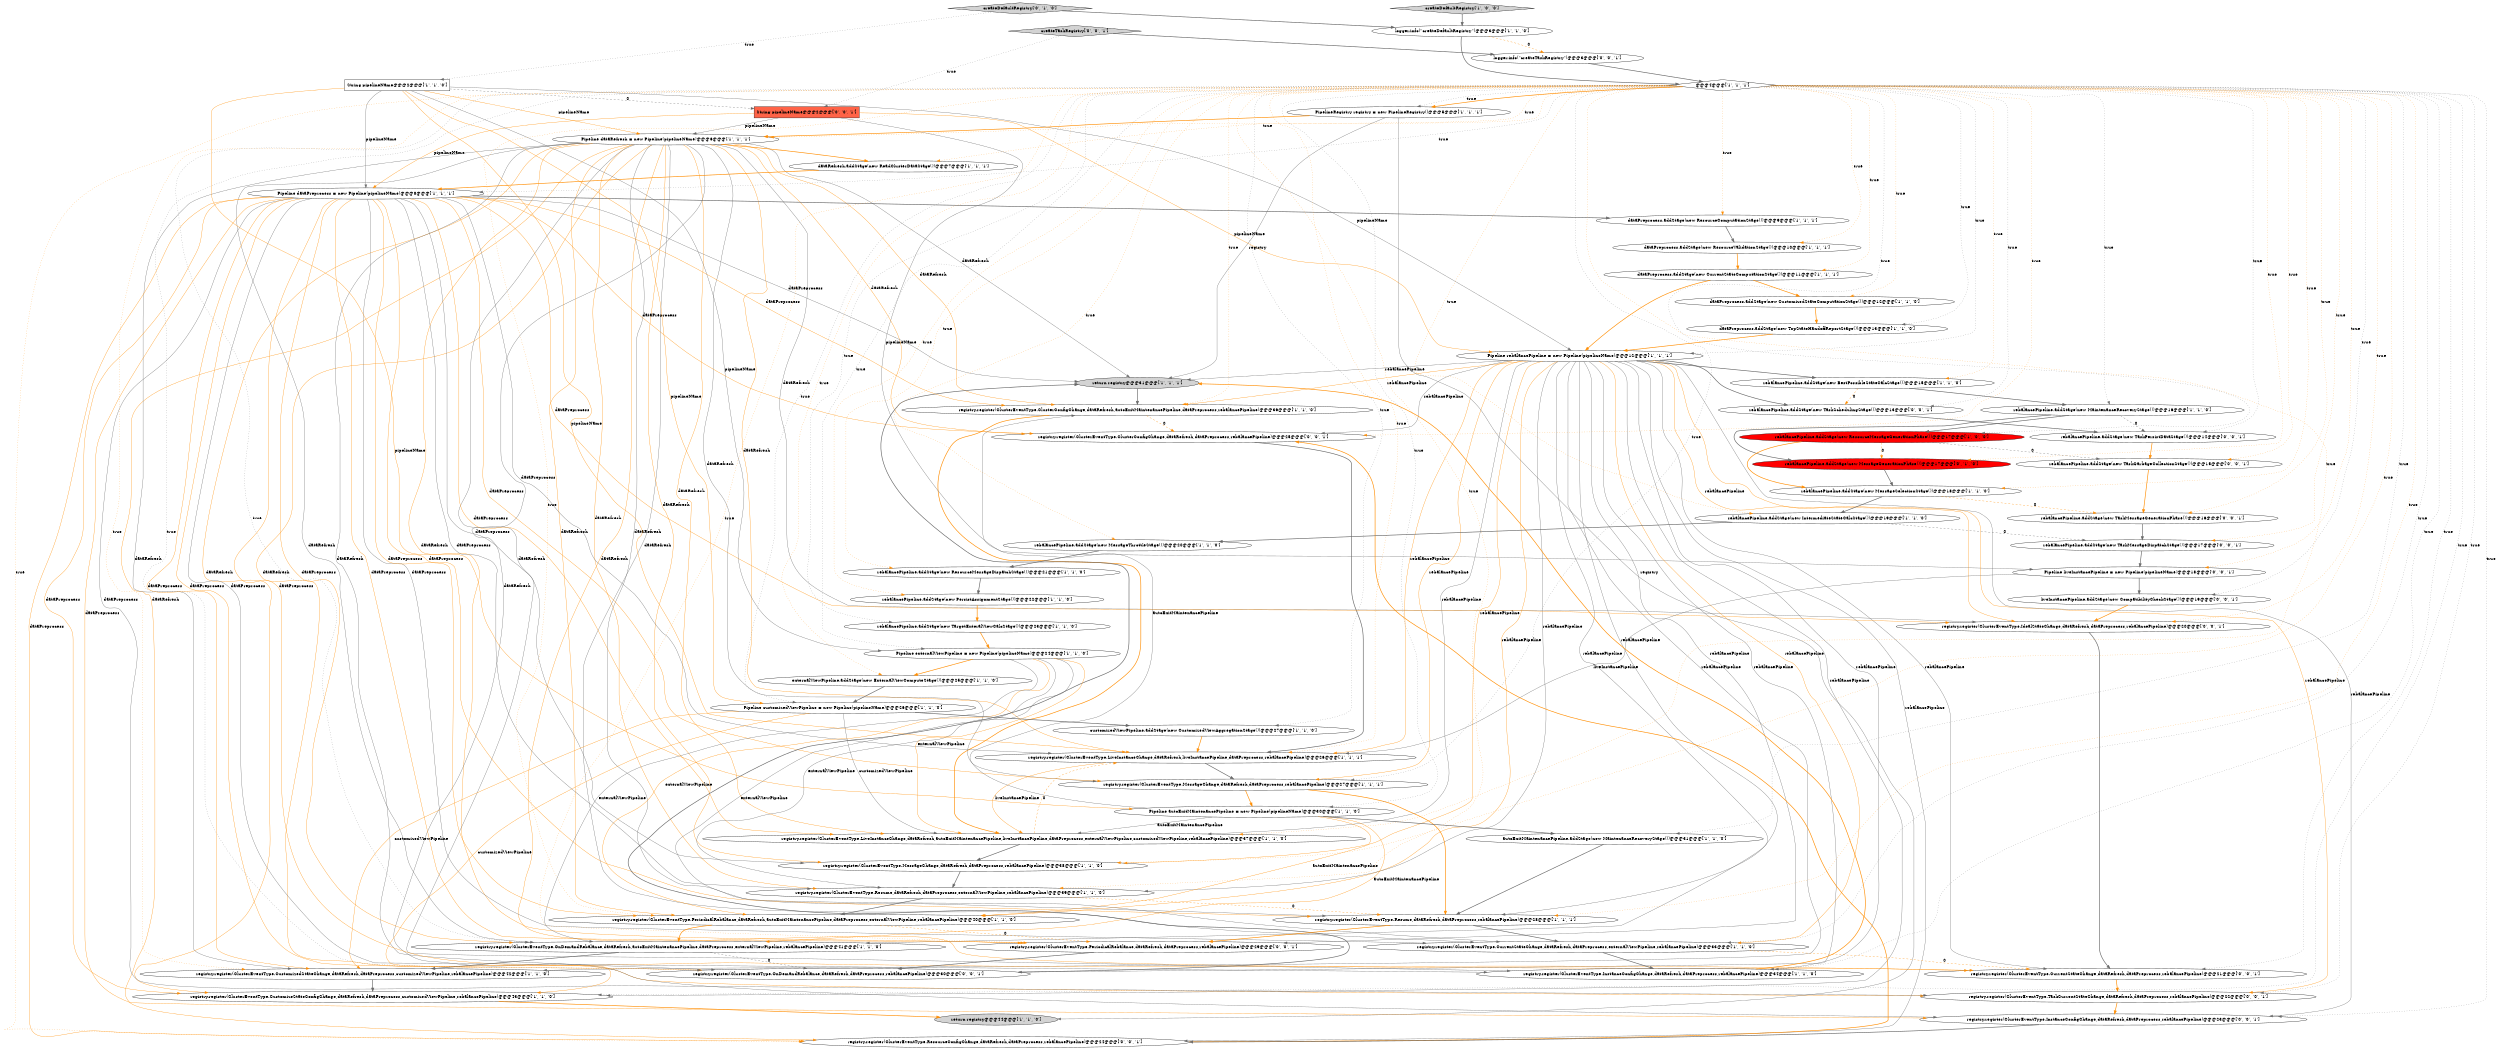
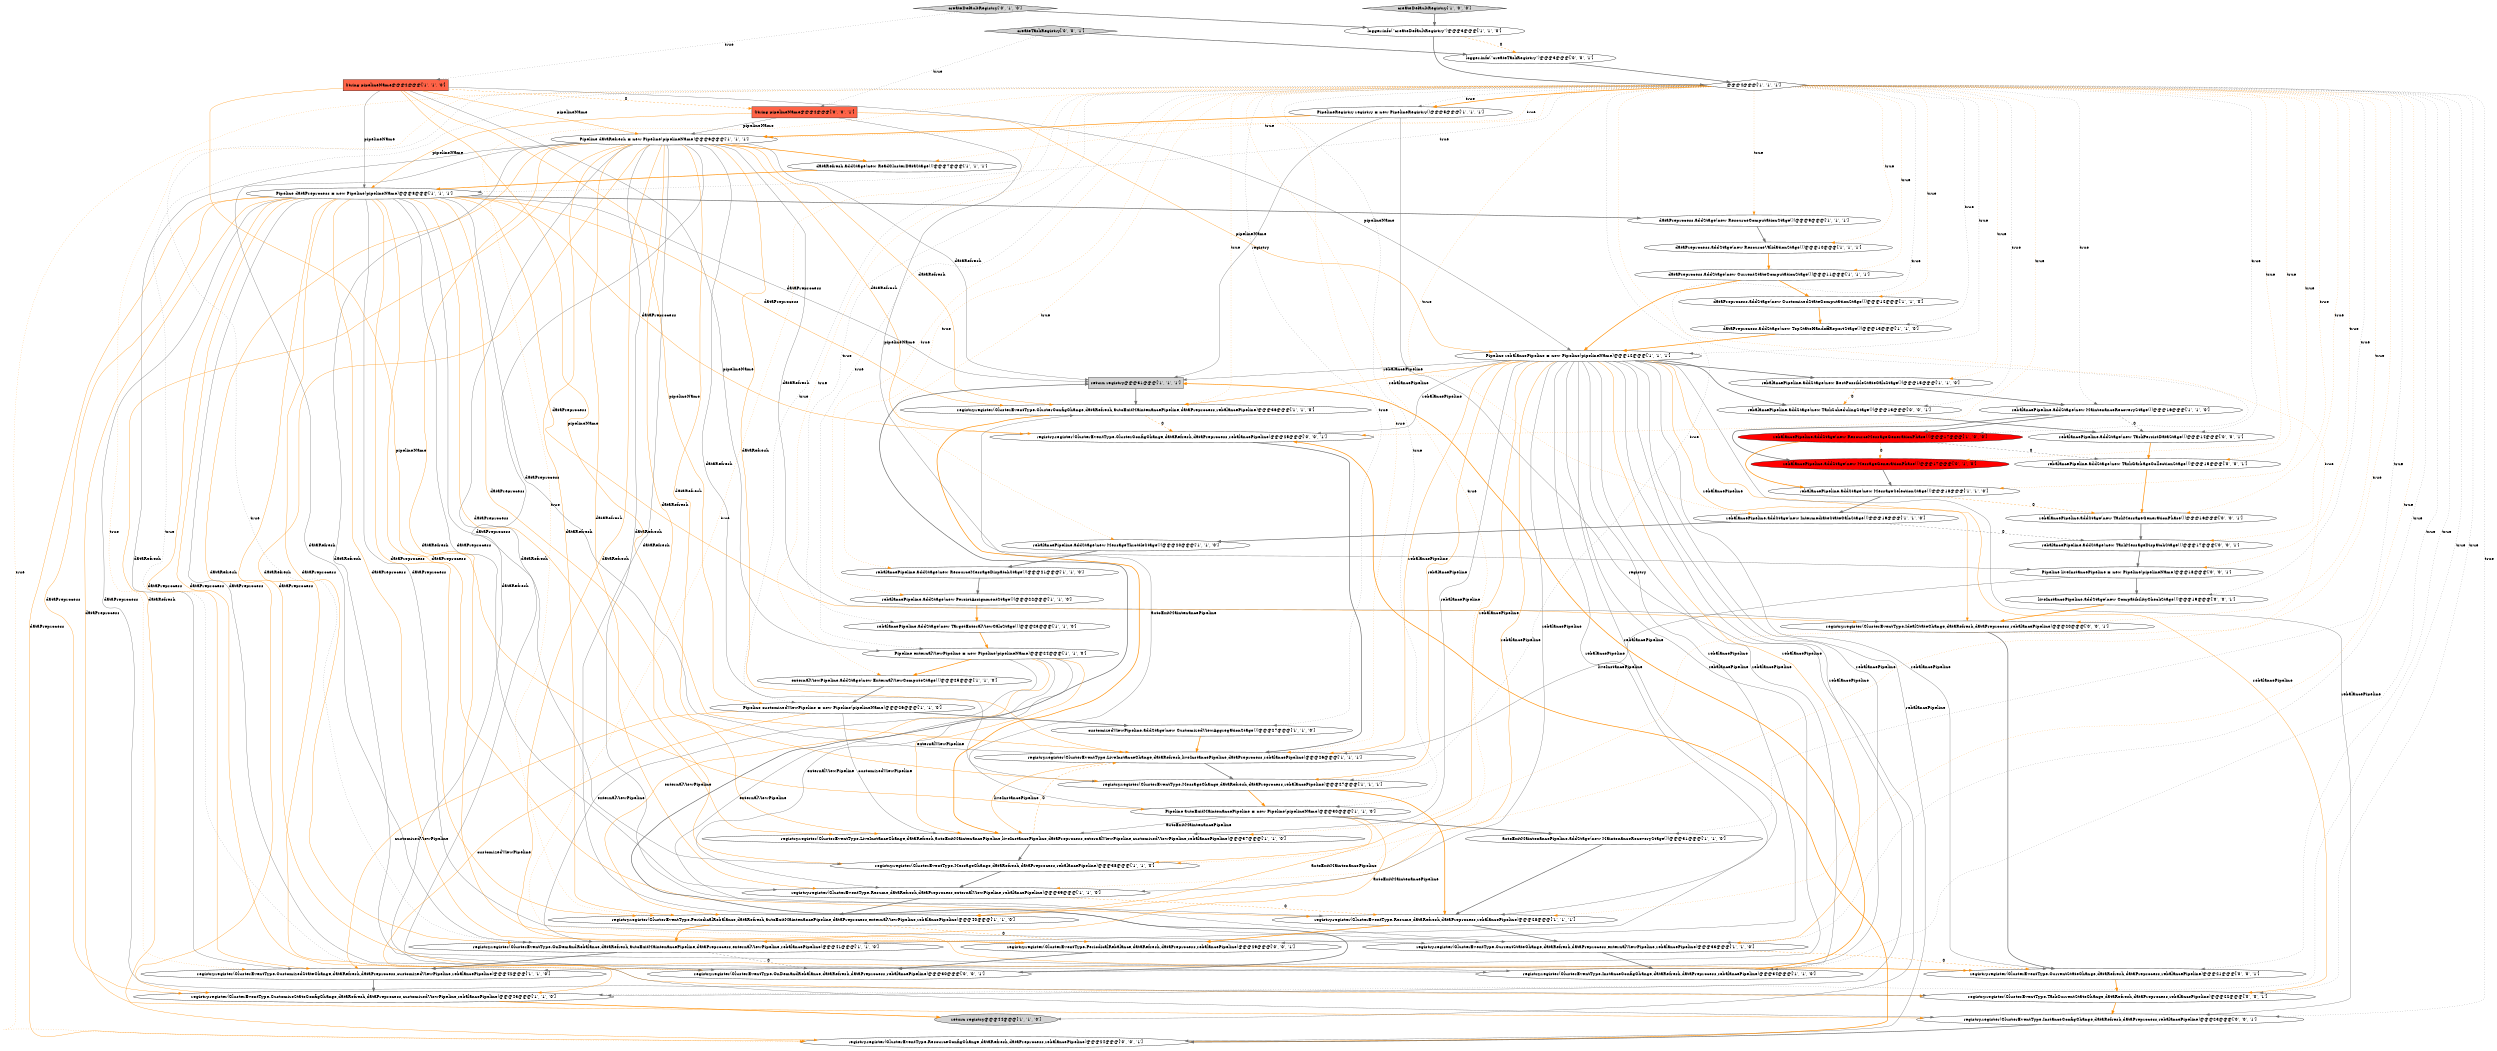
(397, 85) -> (396, 85)
(600, 99) -> (599, 99)
(1137, 383) -> (1136, 383)
